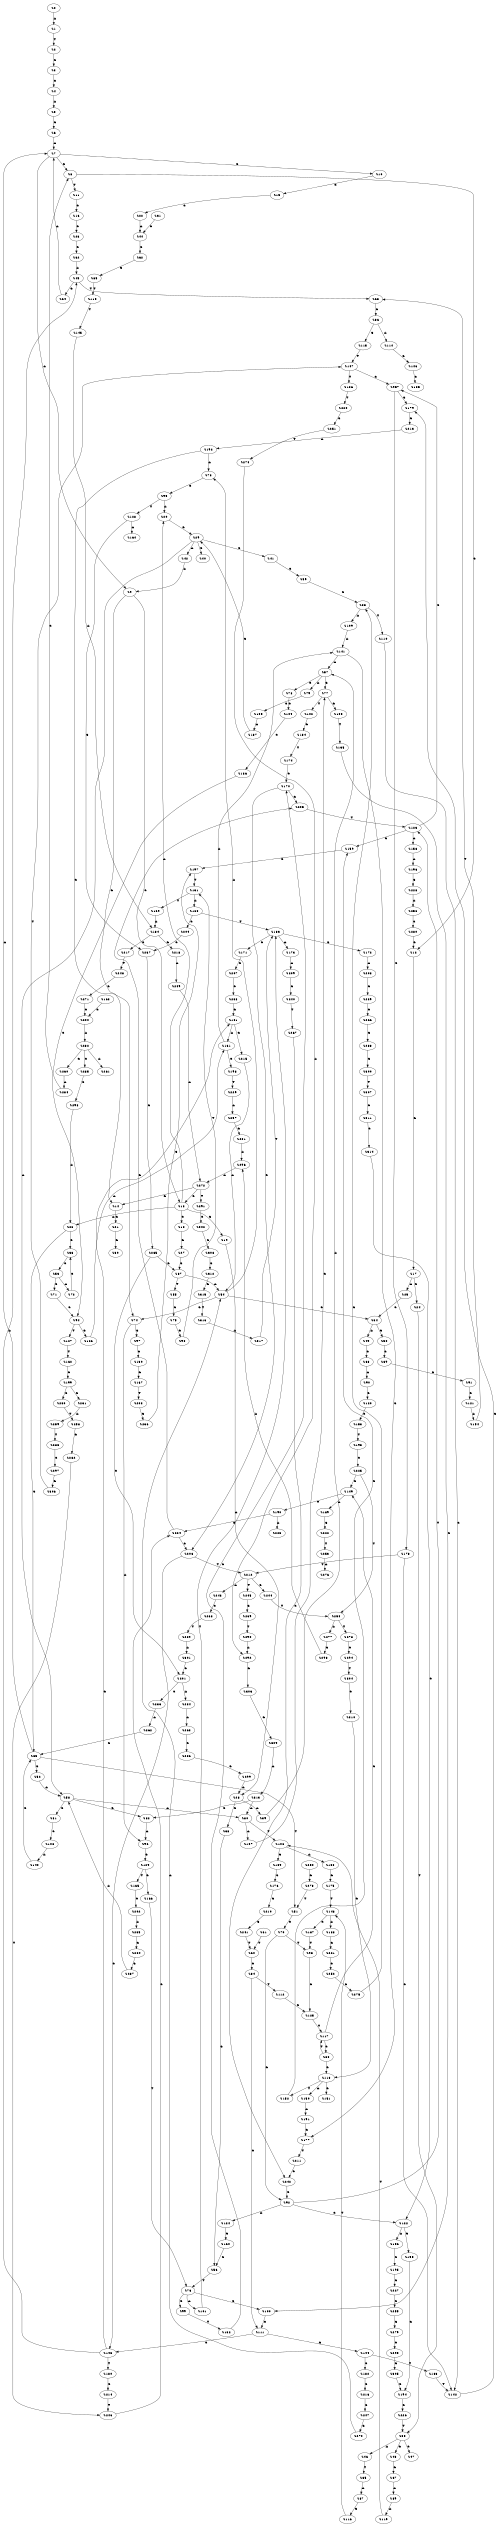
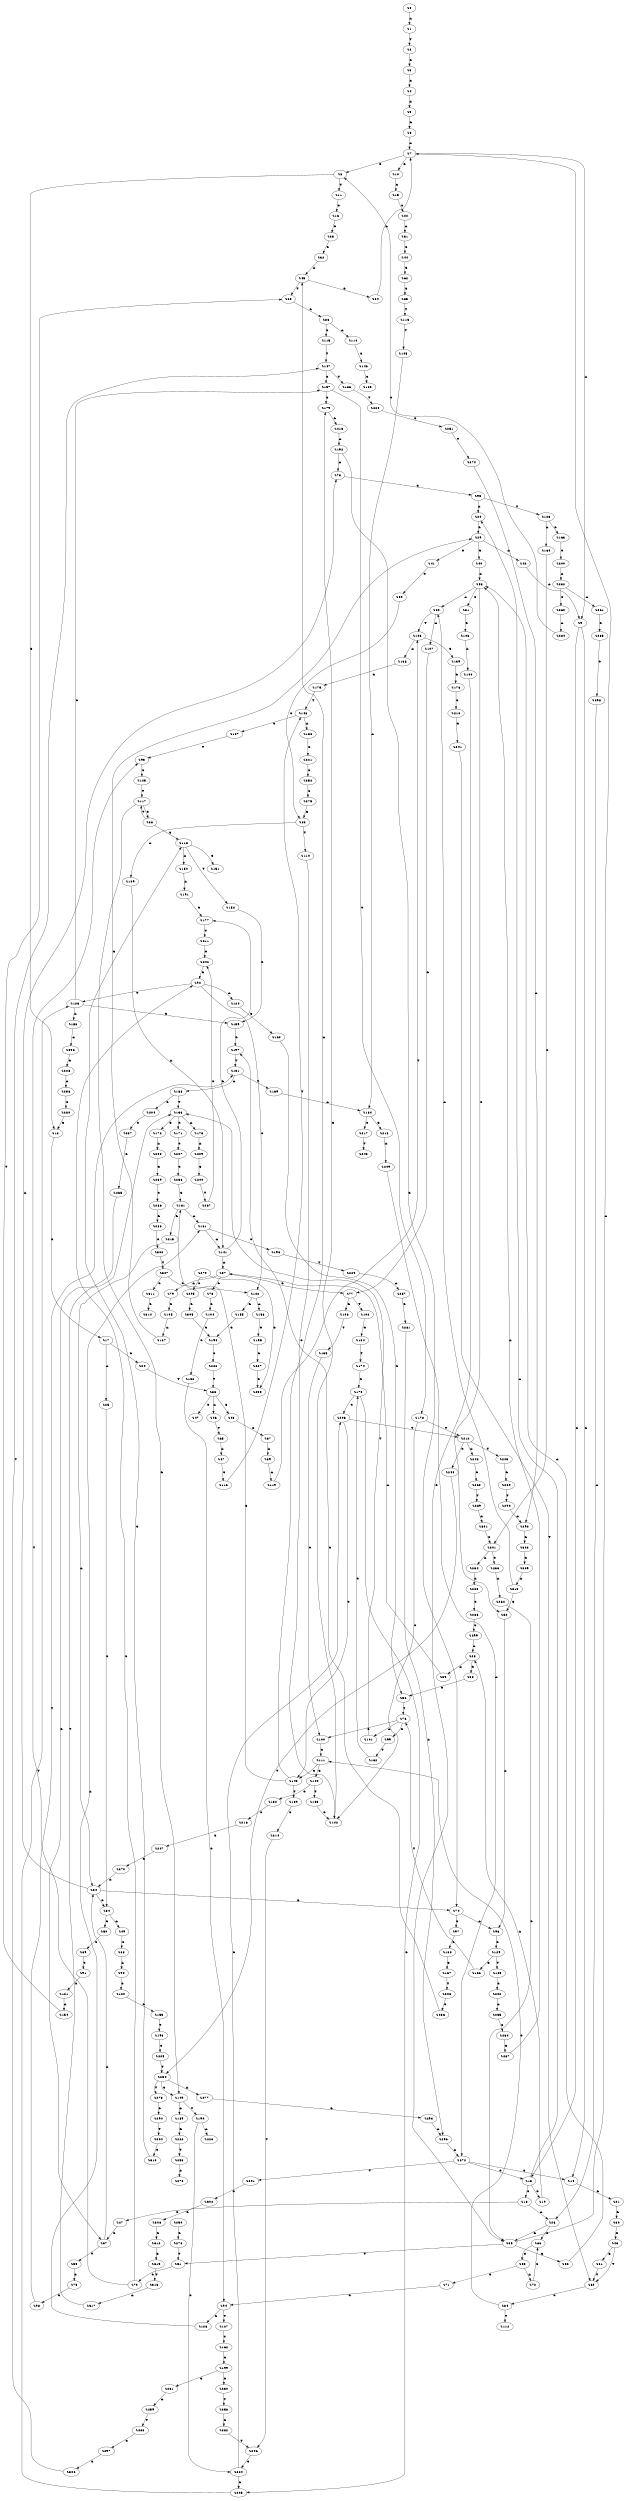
(140, 225) -> (405, 225)
(395, 387) -> (326, 387)
(86, 739) -> (553, 526)
(413, 870) -> (70, 1050)
(85, 999) -> none
(85, 1058) -> (600, 622)
(22, 1134) -> (479, 573)
(126, 1213) -> (537, 2211)
(115, 1471) -> (546, 1056)
(354, 1480) -> (163, 2090)
(430, 1671) -> (207, 1288)
(294, 2004) -> none
none -> (615, 2243)
(395, 2321) -> (272, 1308)
(444, 2384) -> (325, 1812)
